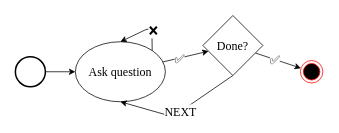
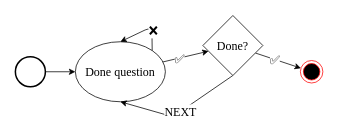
(120, 72) -> (120, 72)
